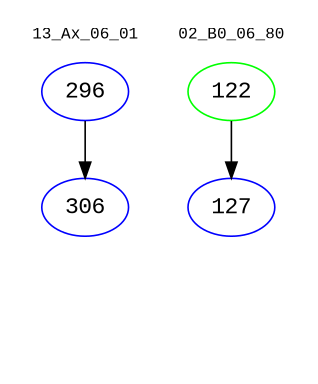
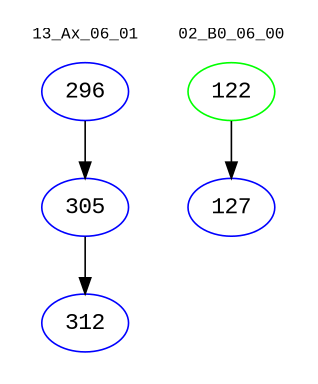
(232, 35) -> (232, 35)
(85, 207) -> (85, 207)
none -> (85, 323)
